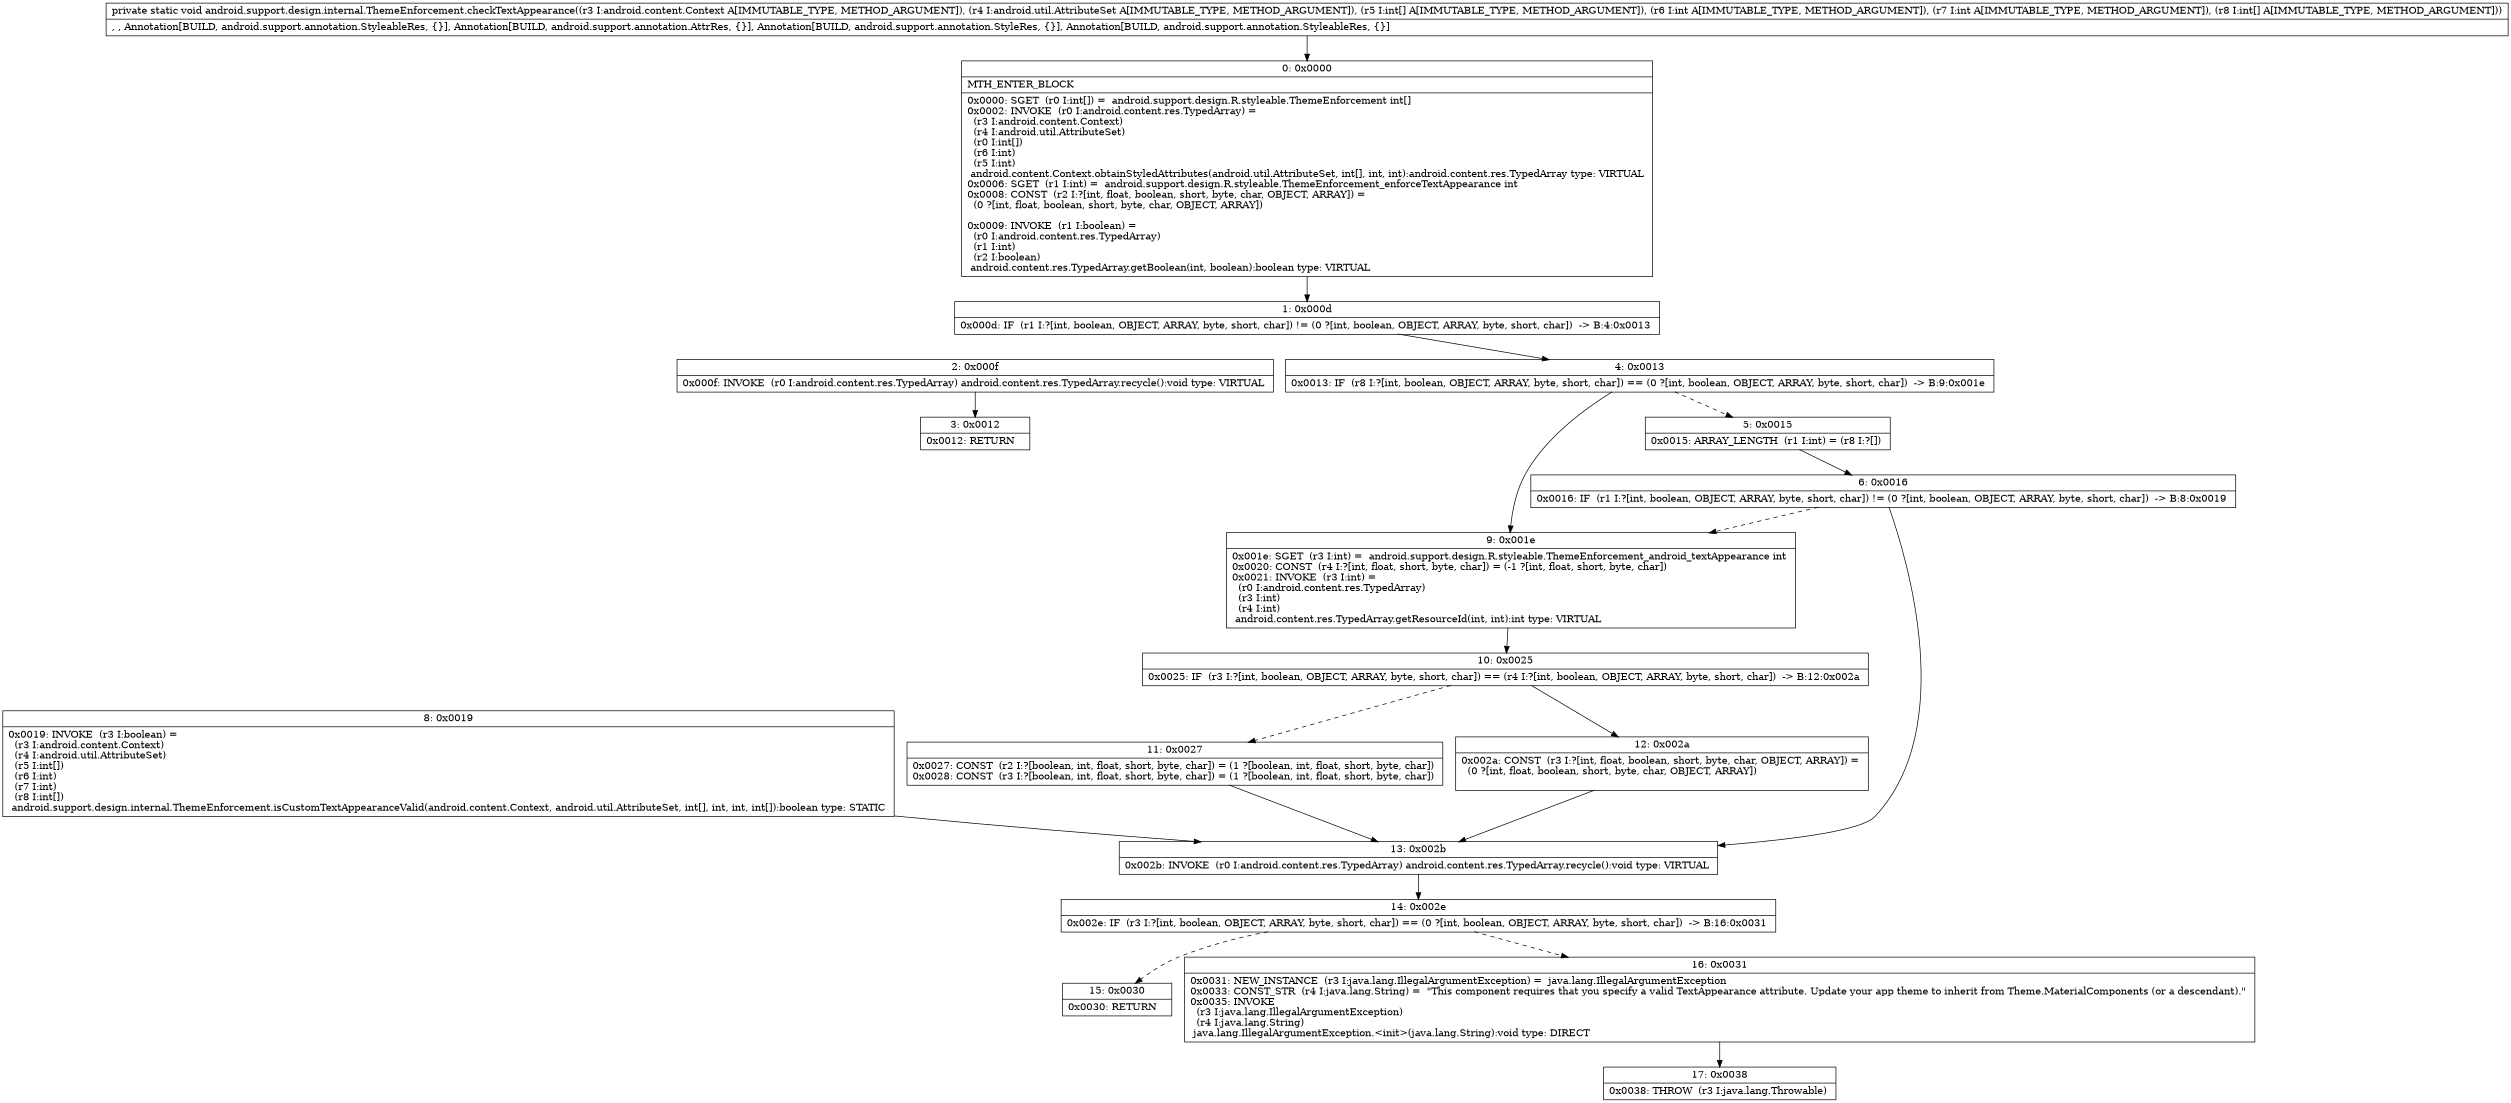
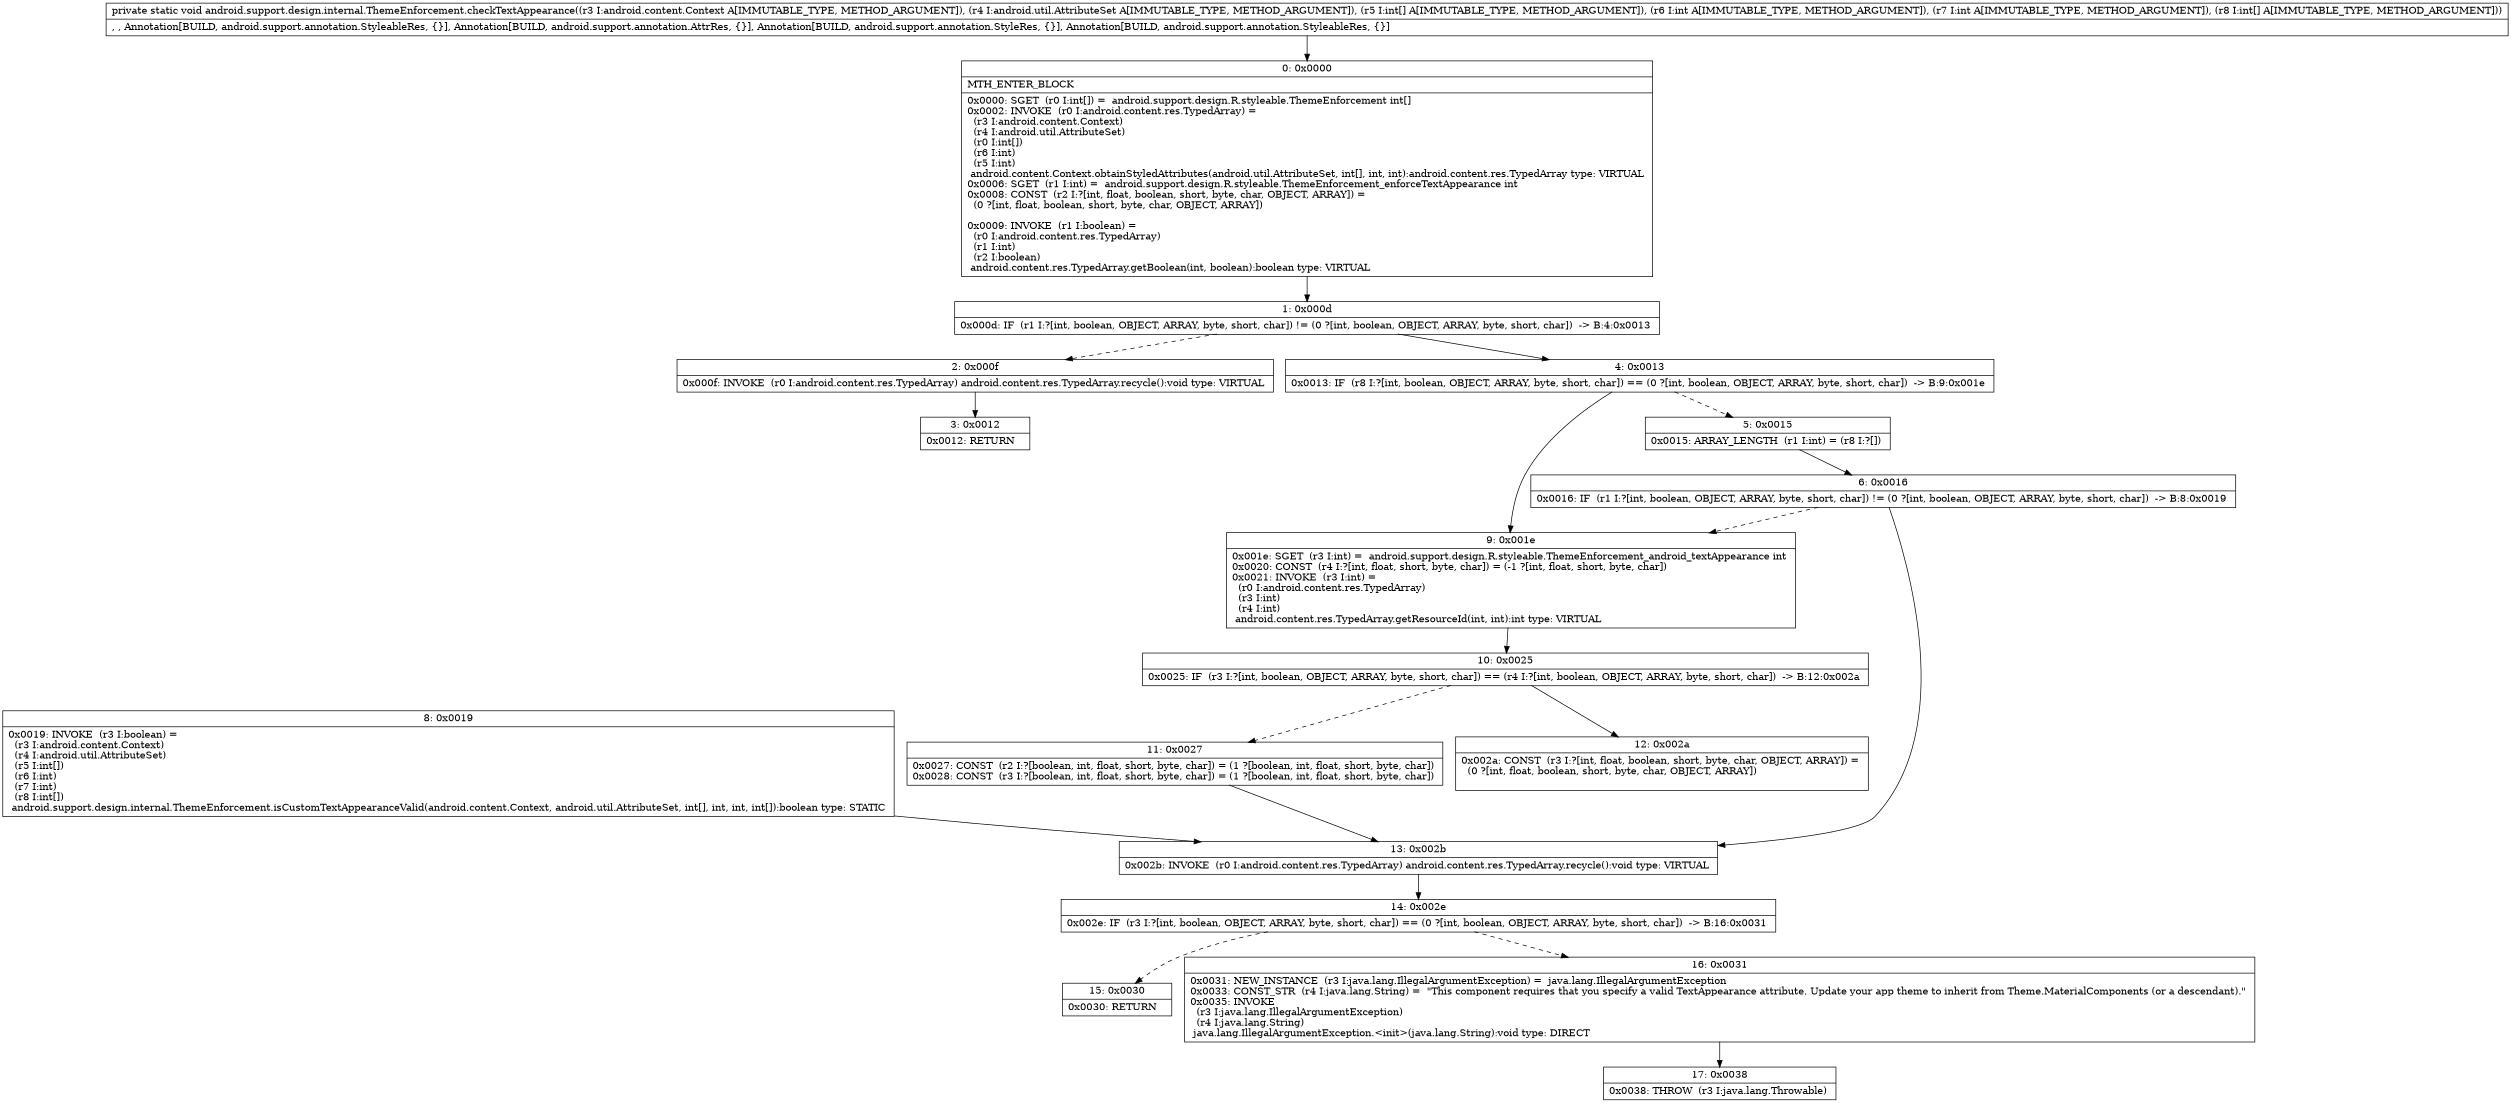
none -> (1145, 346)
(1530, 815) -> none
